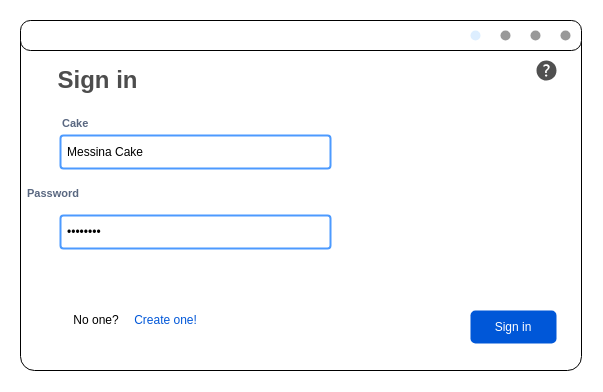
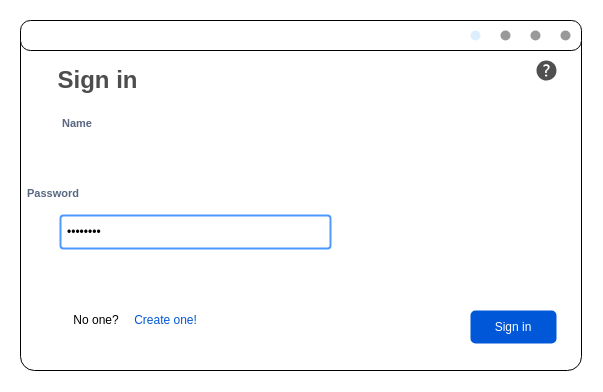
(75, 124) -> (75, 124)
(196, 152) -> none
